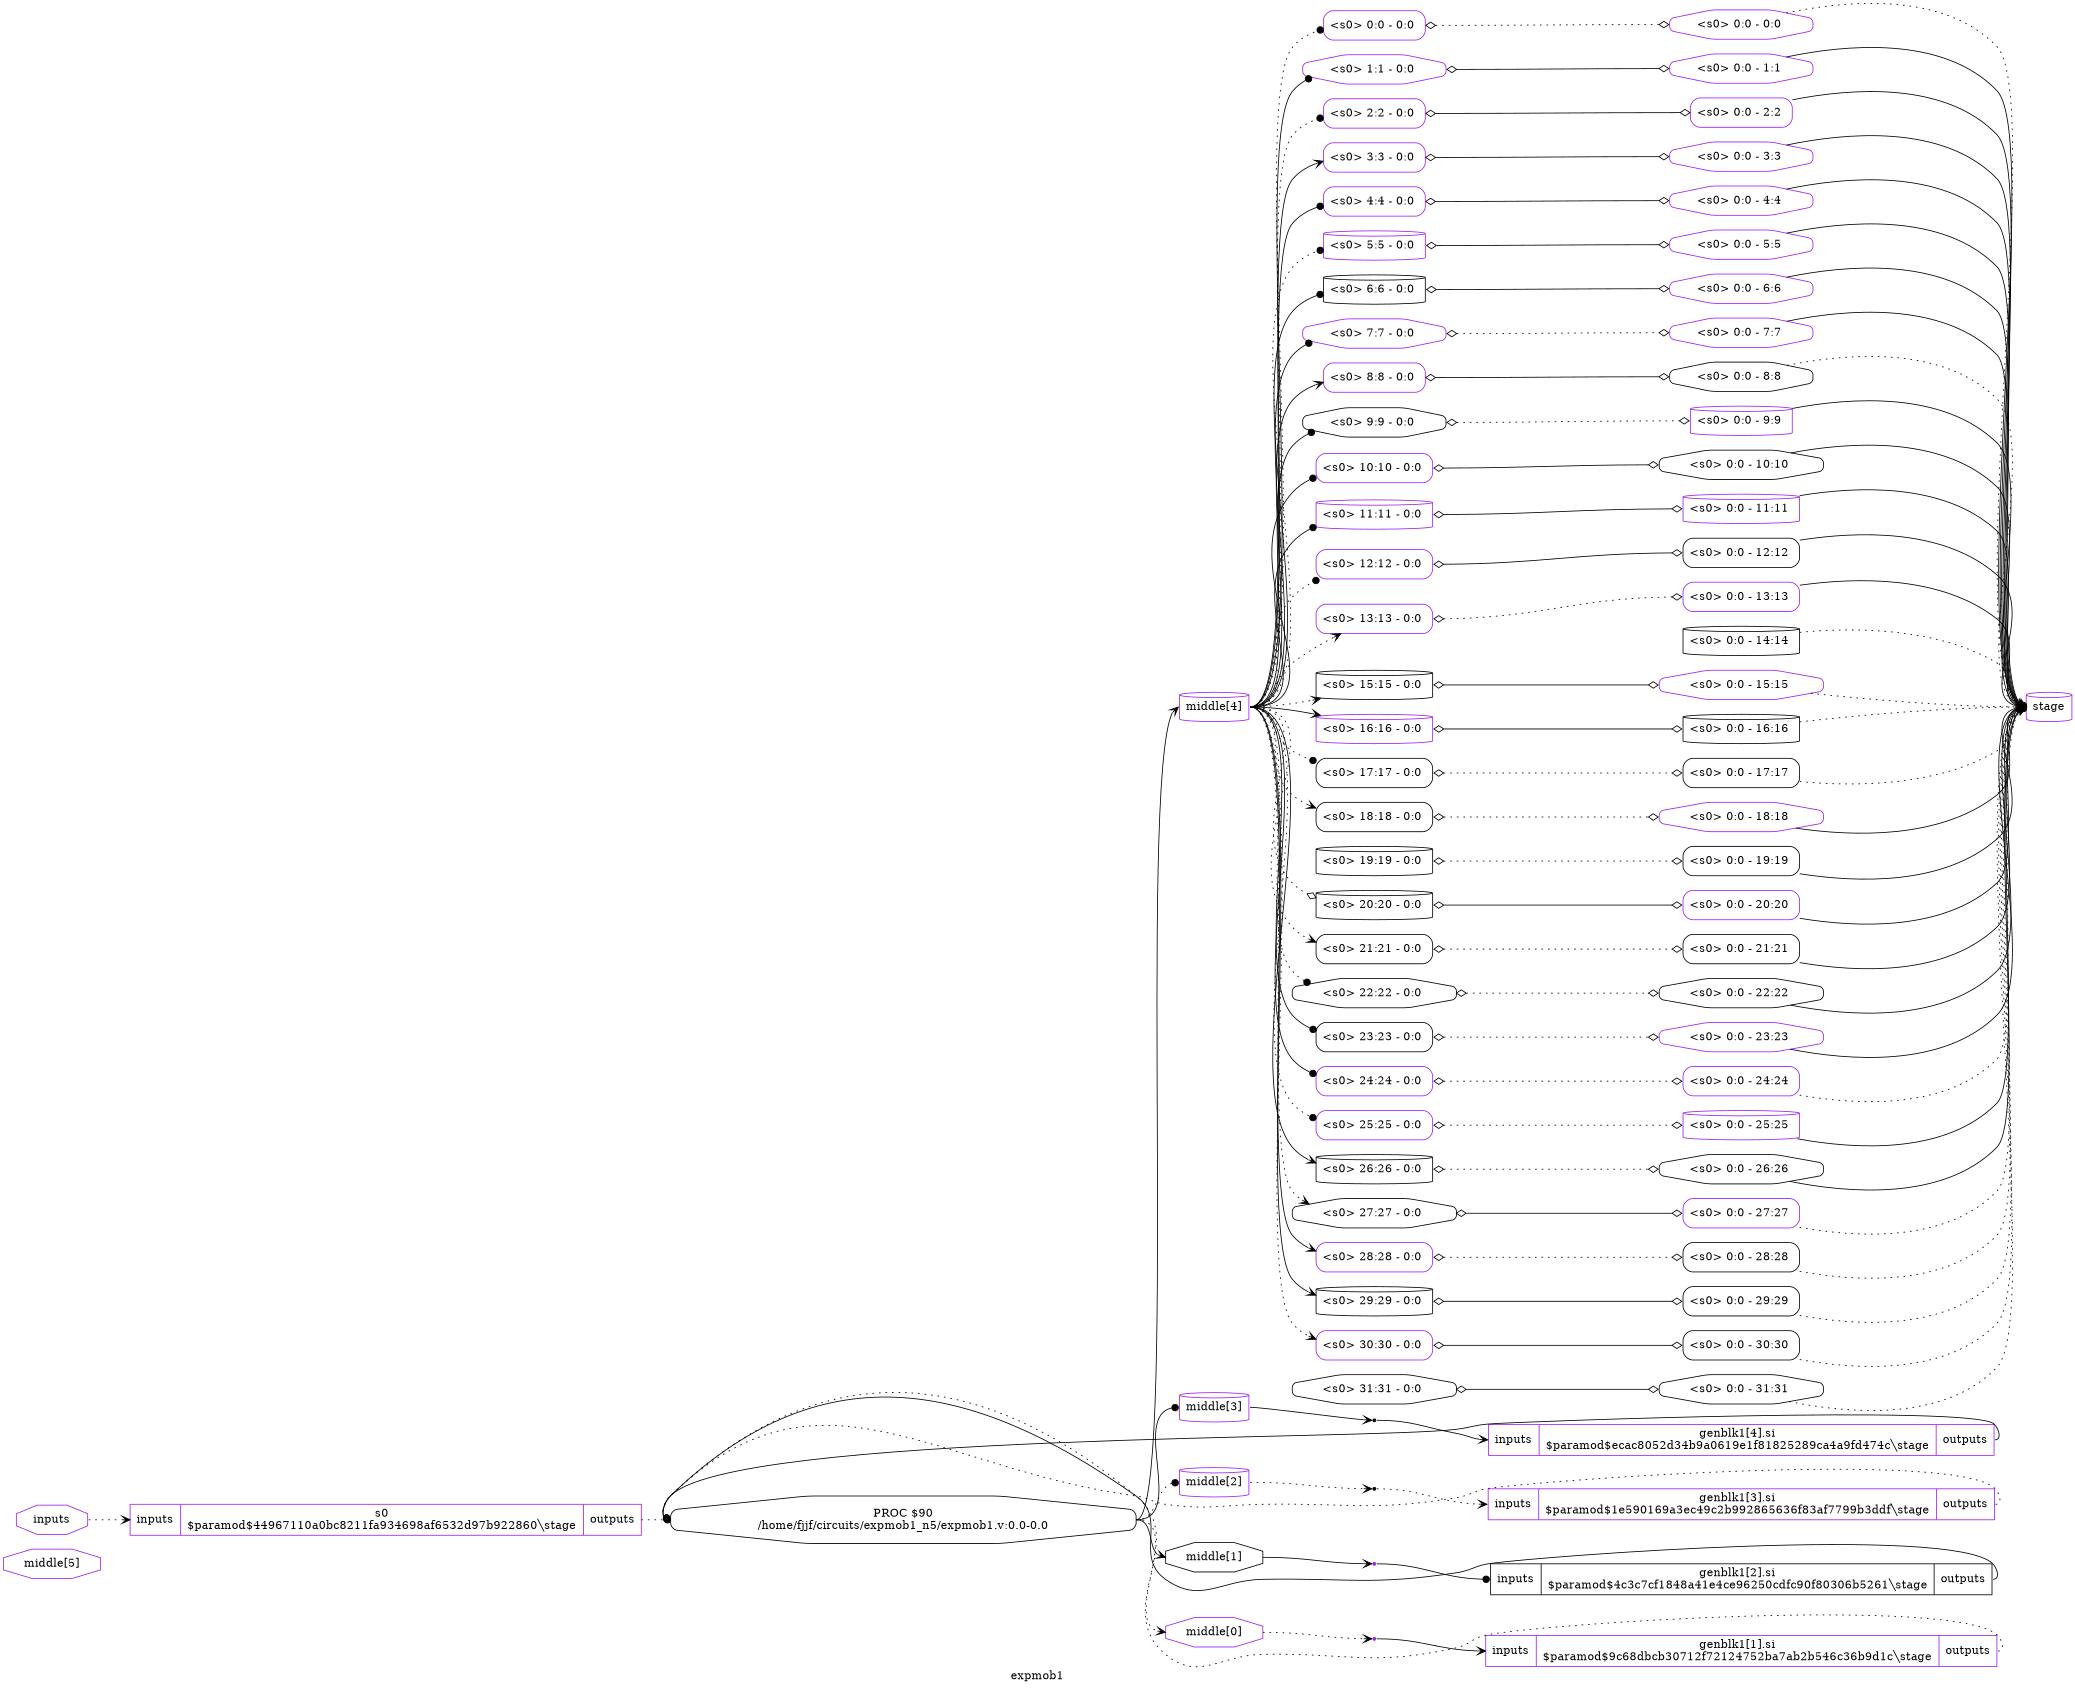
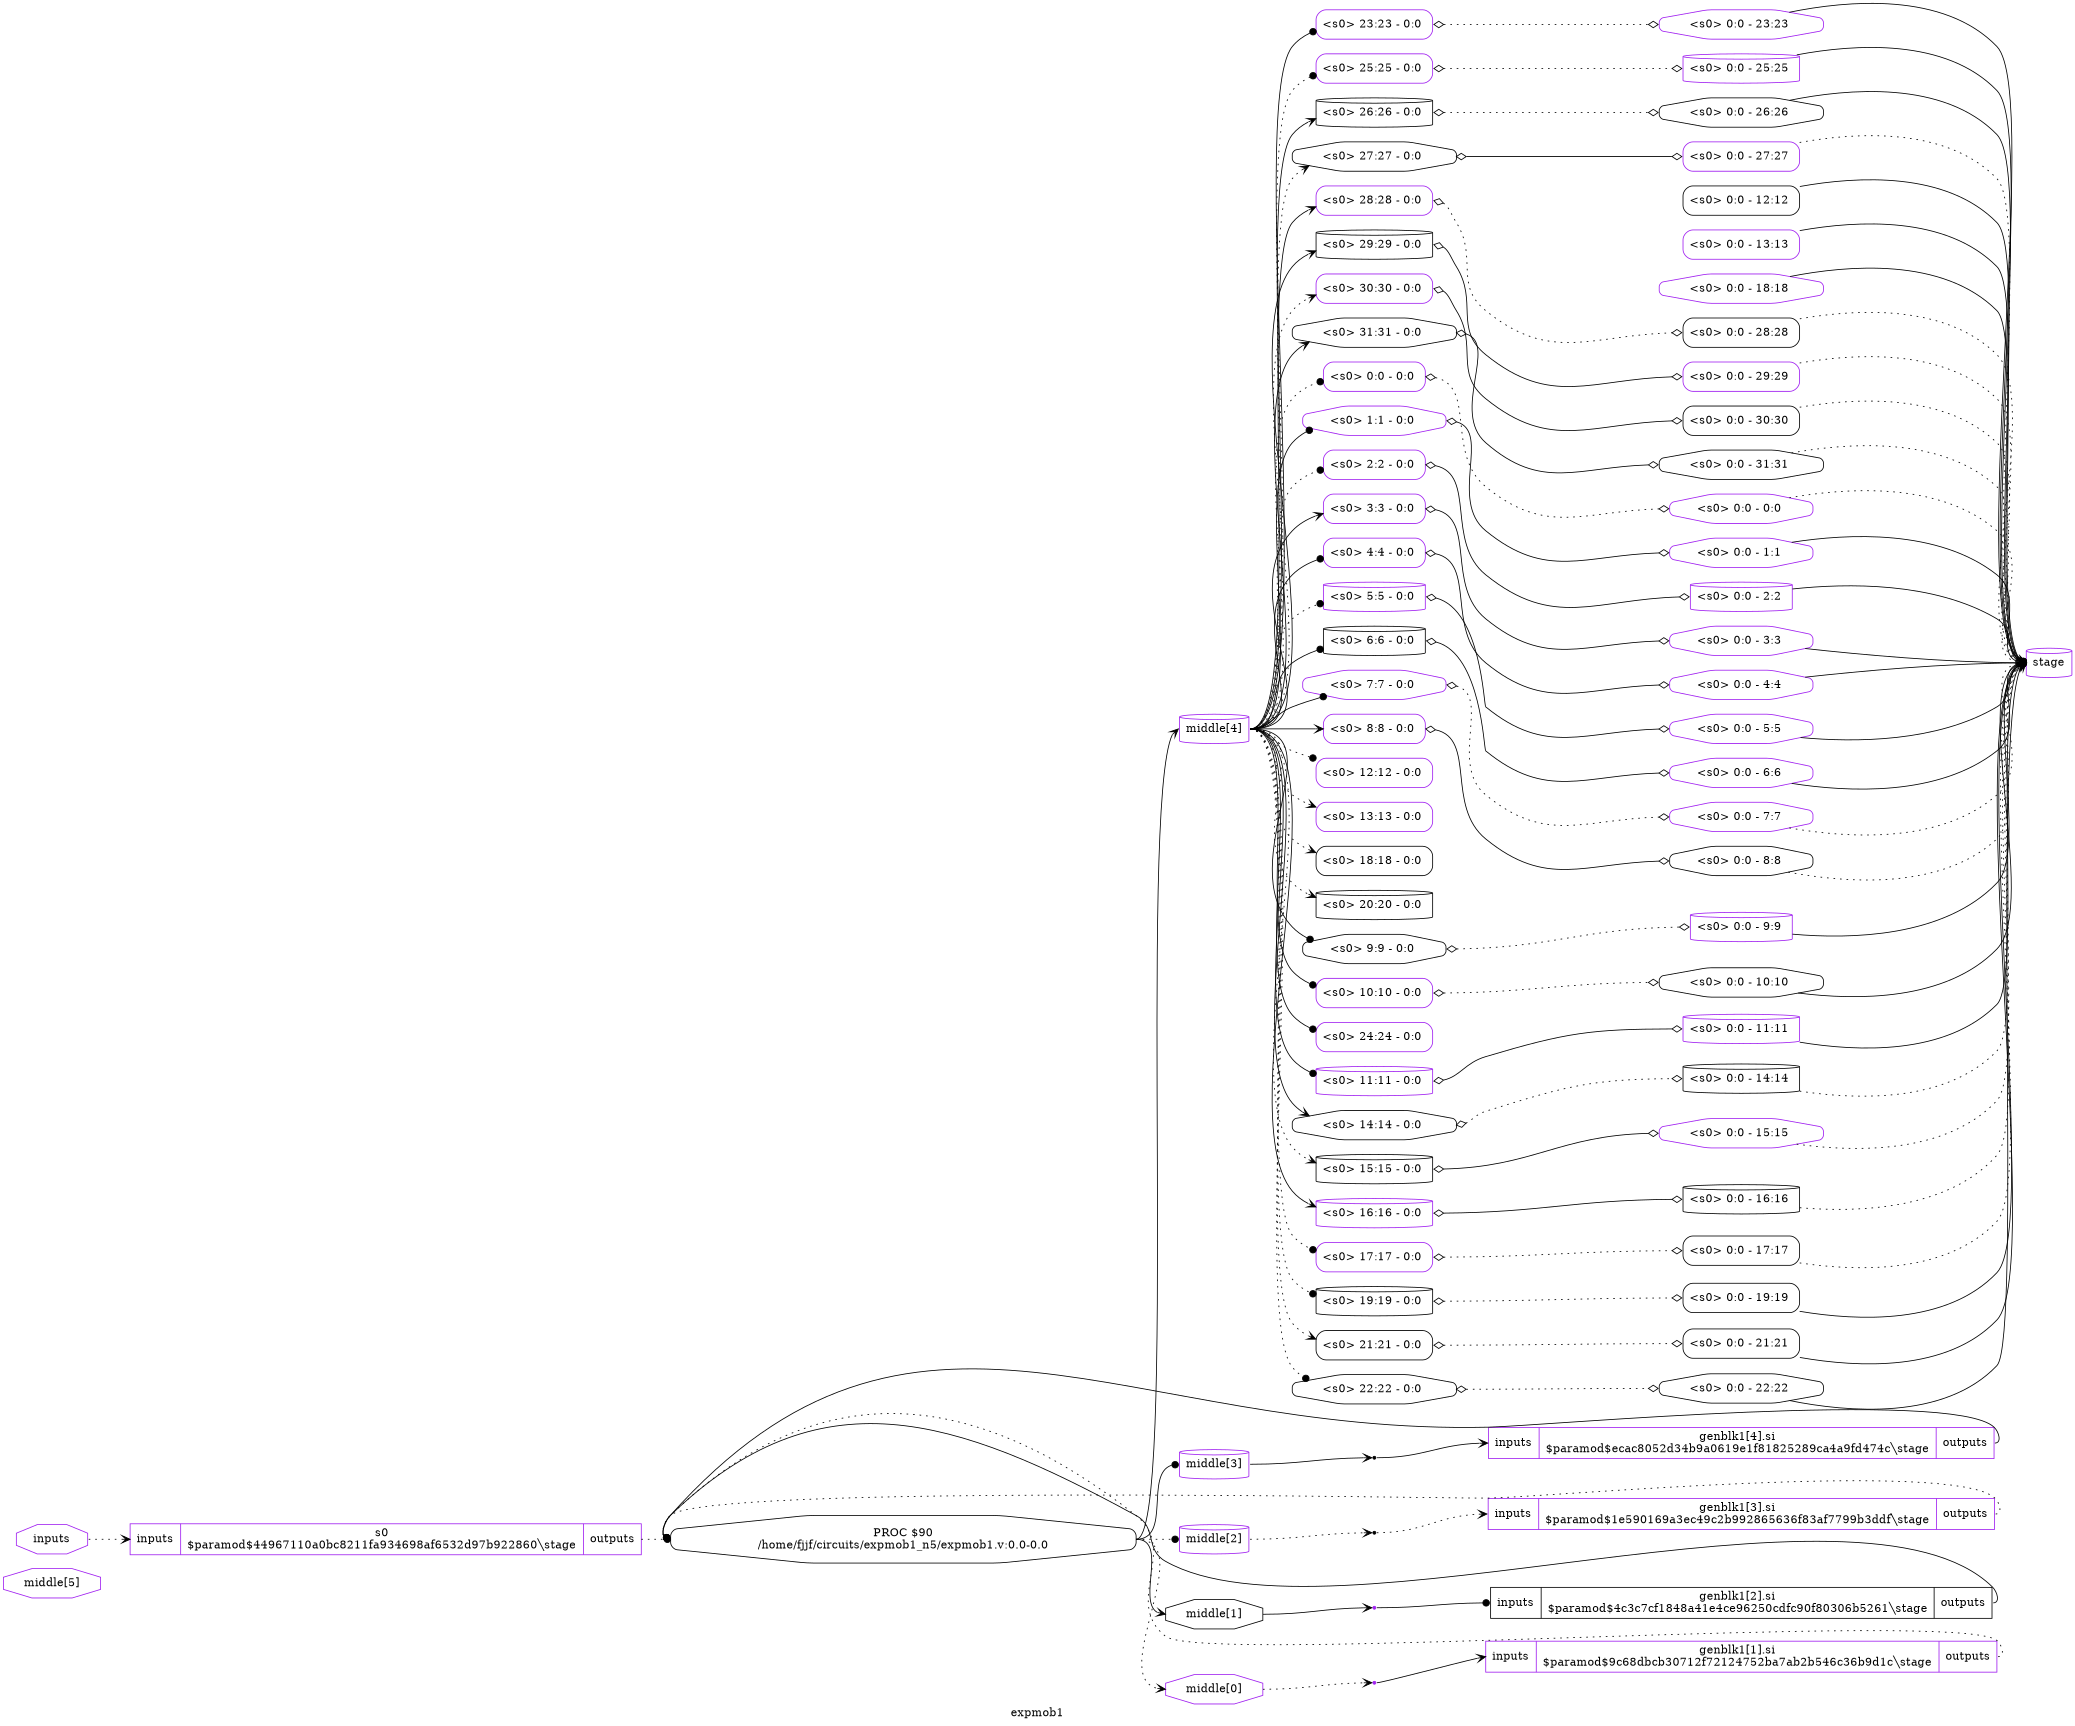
(1741, 113) -> (1741, 597)
(1999, 362) -> (1966, 814)
(1546, 466) -> (1546, 988)
none -> (1280, 541)
(1558, 559) -> none
(1558, 608) -> none
(1374, 773) -> (1374, 1257)
(1277, 795) -> (1276, 808)
(1546, 817) -> none
(1741, 905) -> none
none -> (1279, 1012)
(1374, 1037) -> (1374, 24)
(1741, 1081) -> none
none -> (1374, 1125)
(1741, 1301) -> (1741, 377)
